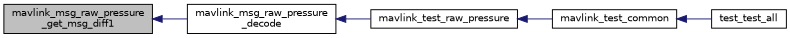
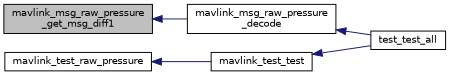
(358, 19) -> (358, 33)
(615, 19) -> (262, 62)
